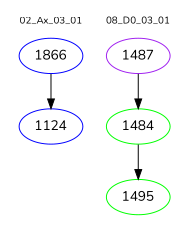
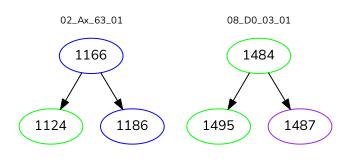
(51, 21) -> (92, 21)
(51, 56) -> (91, 56)
(138, 86) -> (277, 87)
(51, 126) -> (51, 126)
none -> (132, 126)
